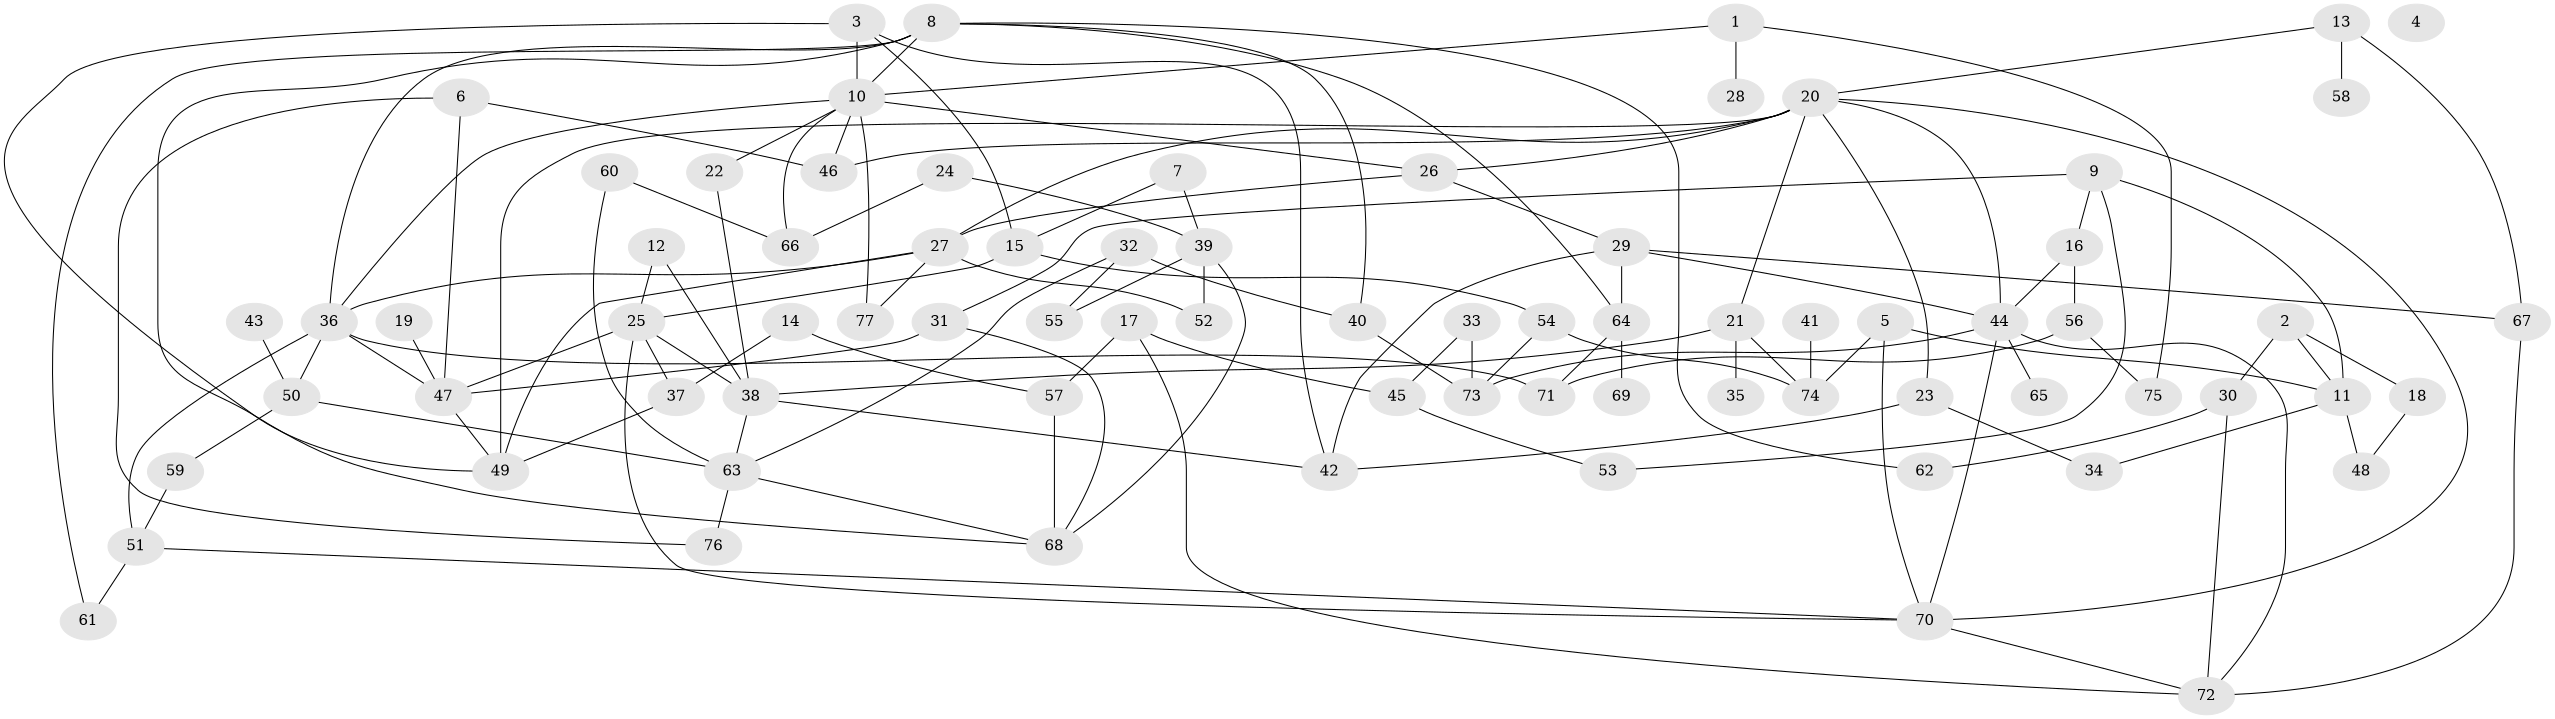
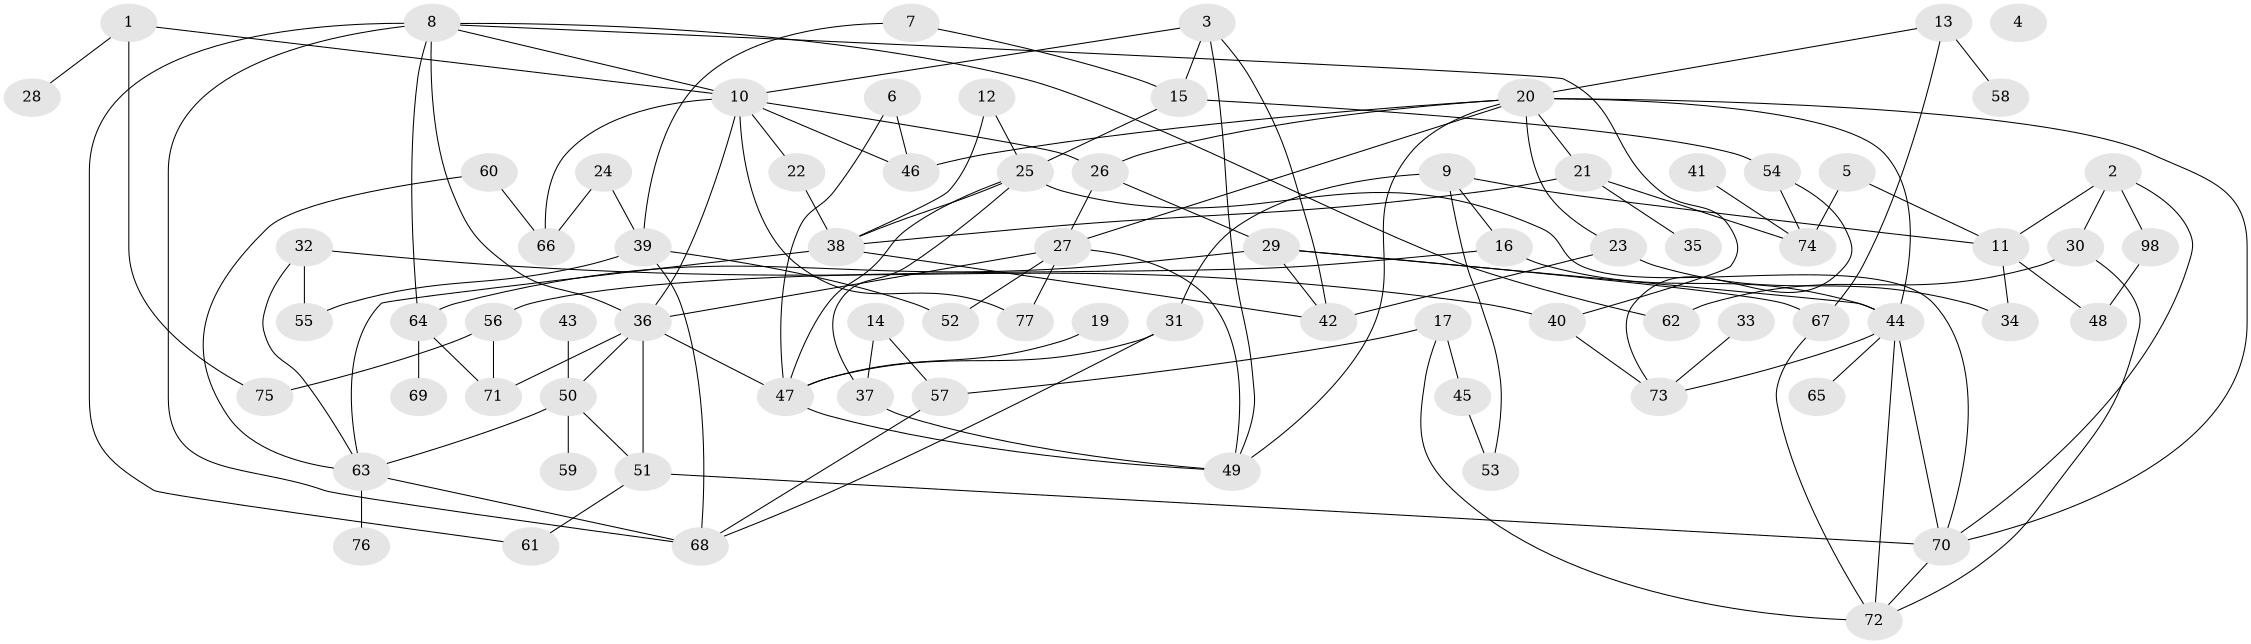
(1437, 357) -> none
(2417, 397) -> (2150, 247)
(118, 457) -> none
(1886, 474) -> (2136, 365)
(156, 509) -> (606, 434)
